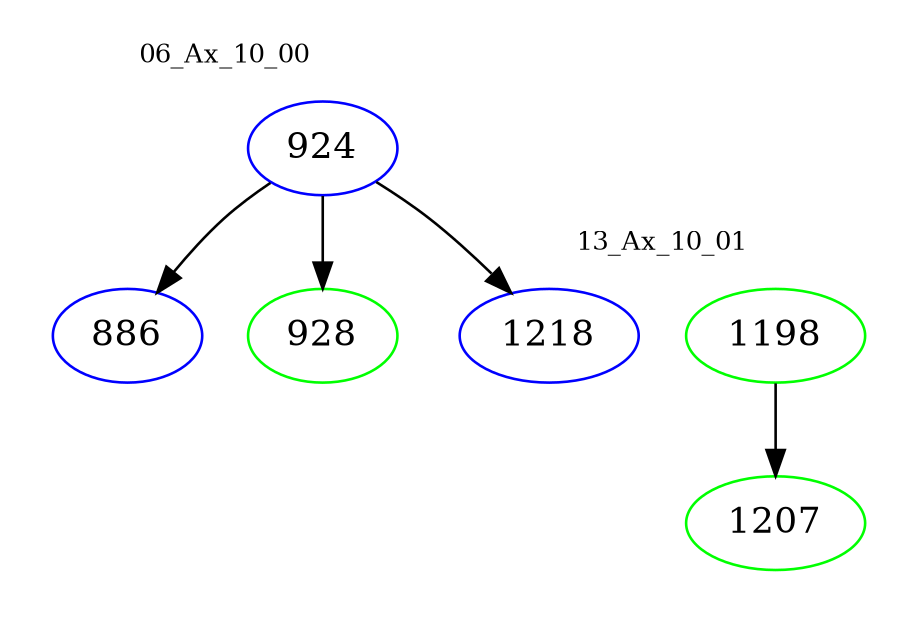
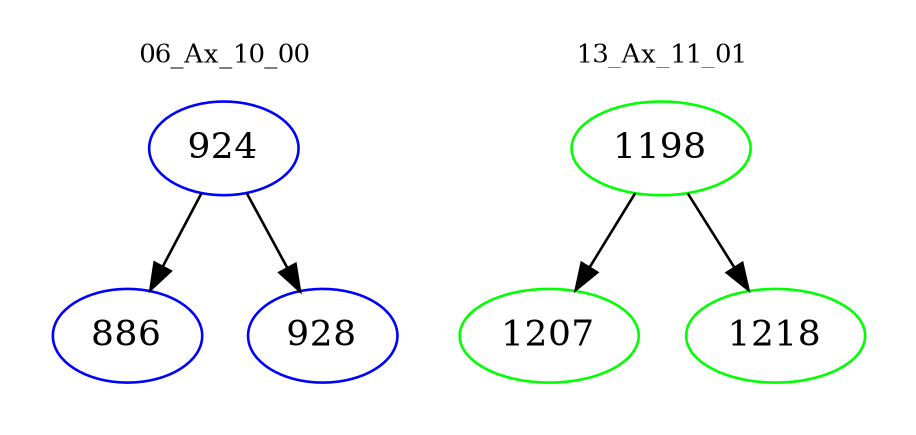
(456, 241) -> (711, 230)
(662, 243) -> (662, 56)
(323, 336) -> (323, 336)
(549, 336) -> (776, 336)
